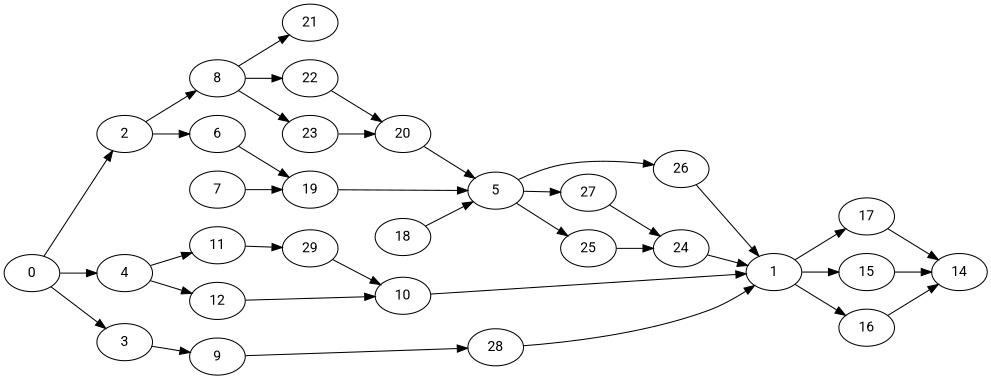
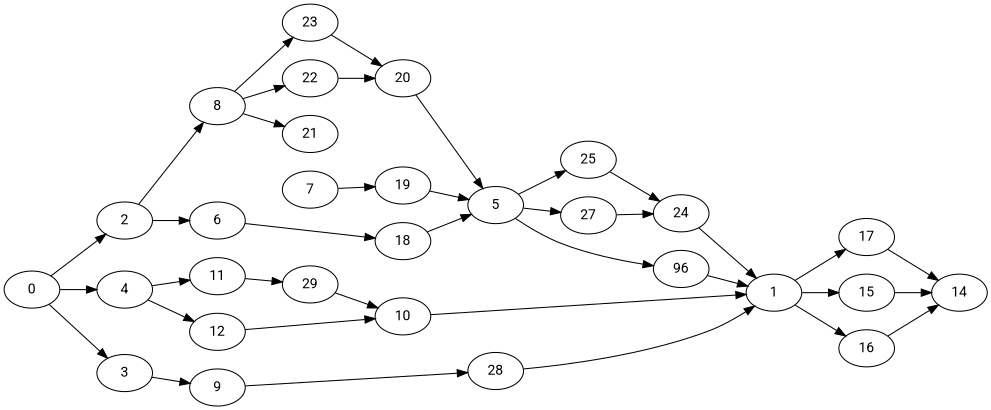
(259, 159) -> (305, 230)
(681, 169) -> (681, 269)
